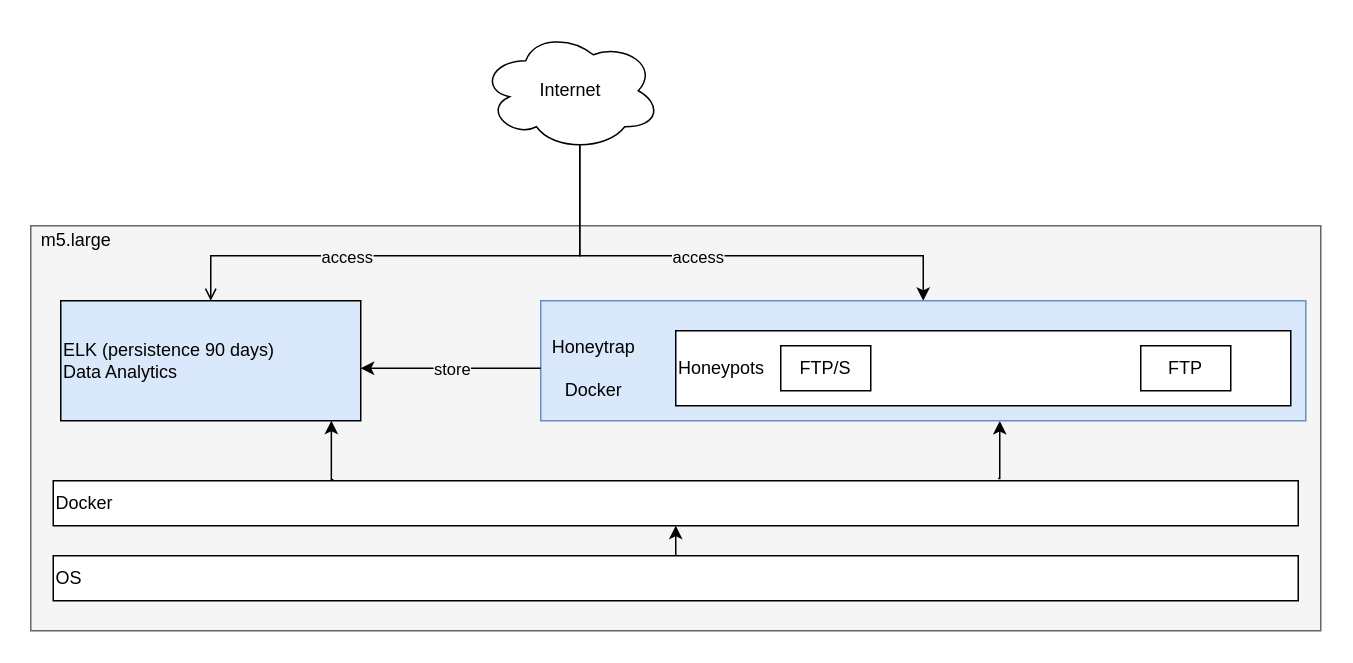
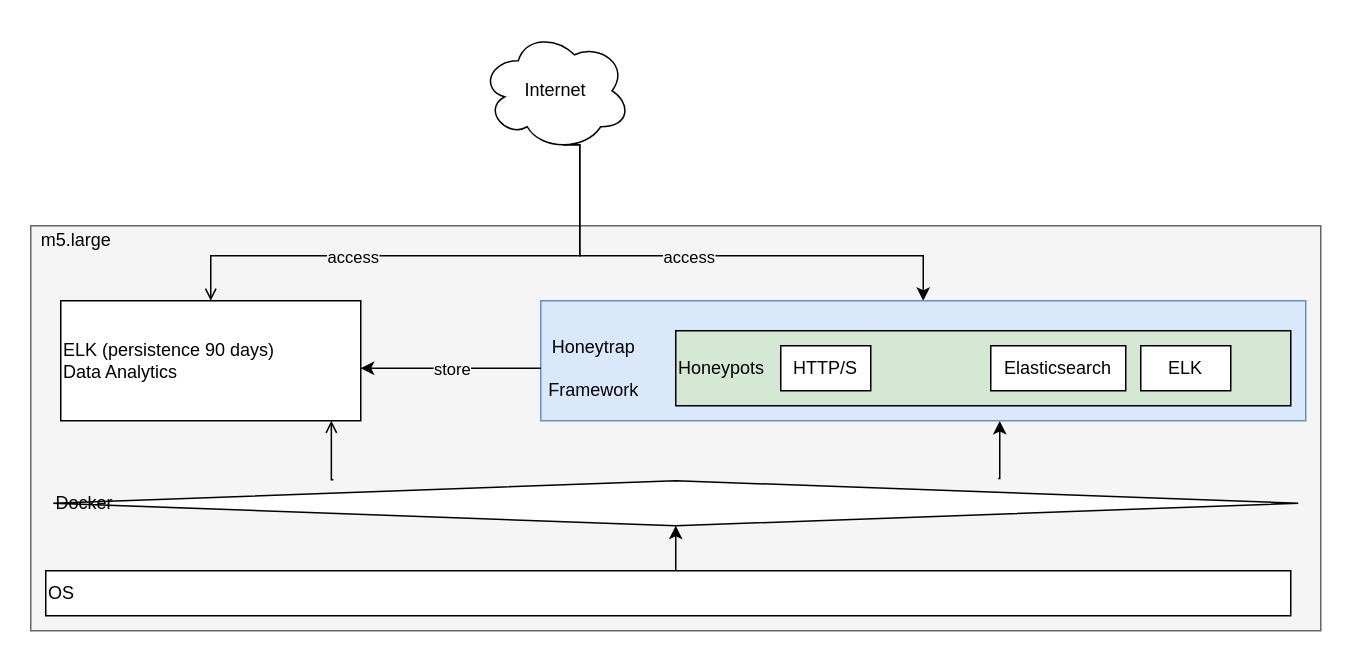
(571, 91) -> (556, 91)
(211, 361) -> (211, 361)
(594, 368) -> (594, 368)
(826, 368) -> (826, 368)
(983, 368) -> (983, 368)
none -> (1058, 368)
(1186, 368) -> (1186, 368)
(331, 432) -> (331, 429)
(676, 503) -> (676, 503)
(676, 578) -> (668, 593)
